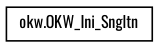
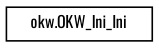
(79, 24) -> (79, 24)
